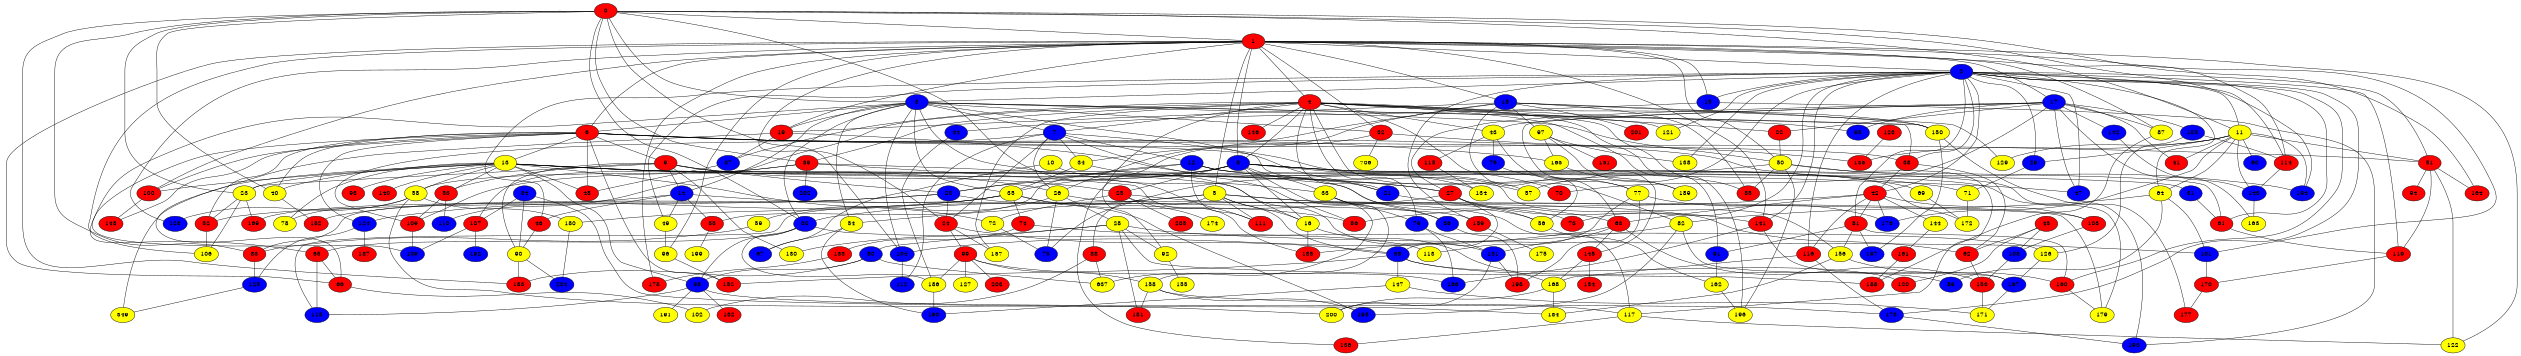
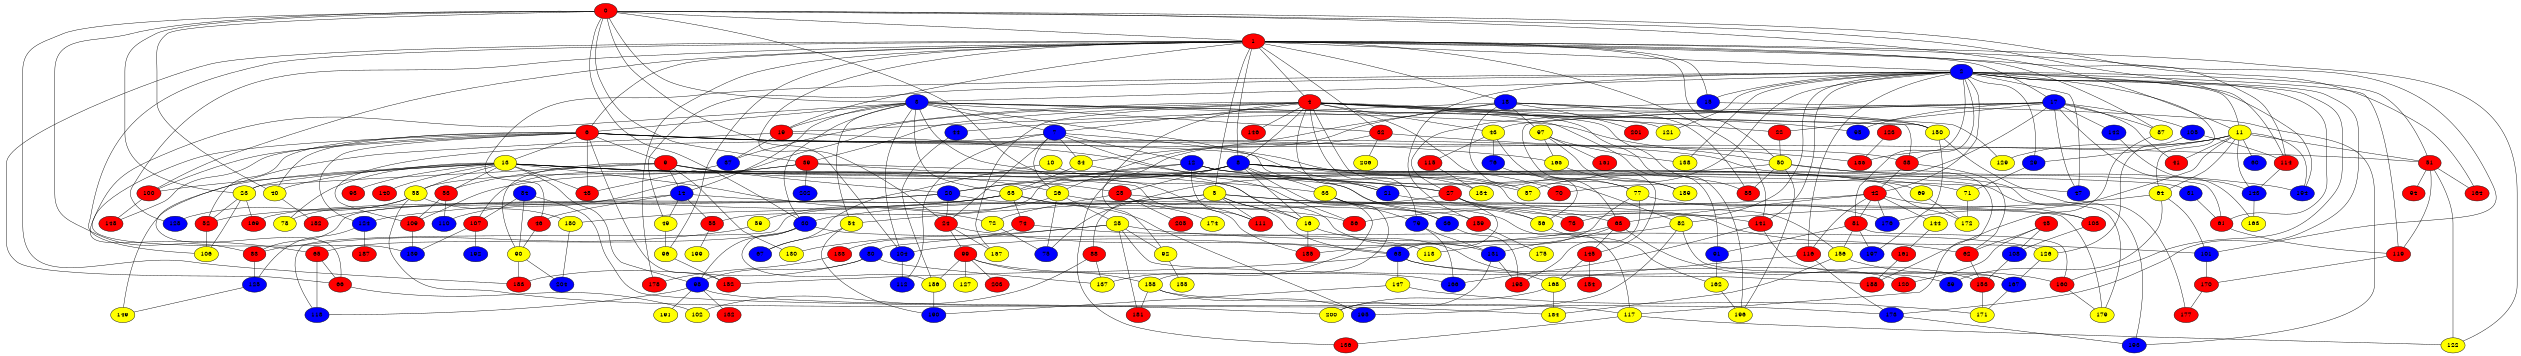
(1366, 163) -> (1366, 163)
(1102, 285) -> (1102, 285)
(123, 315) -> (123, 315)
